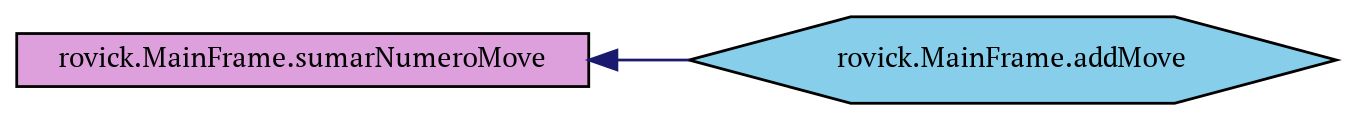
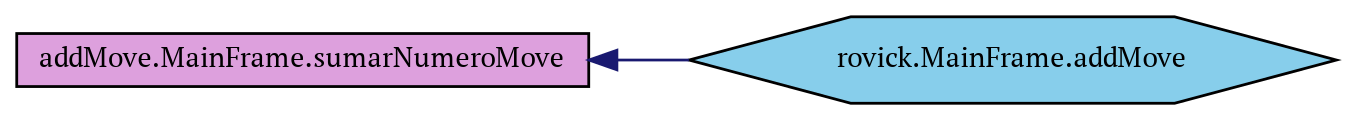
(303, 60) -> (303, 60)
